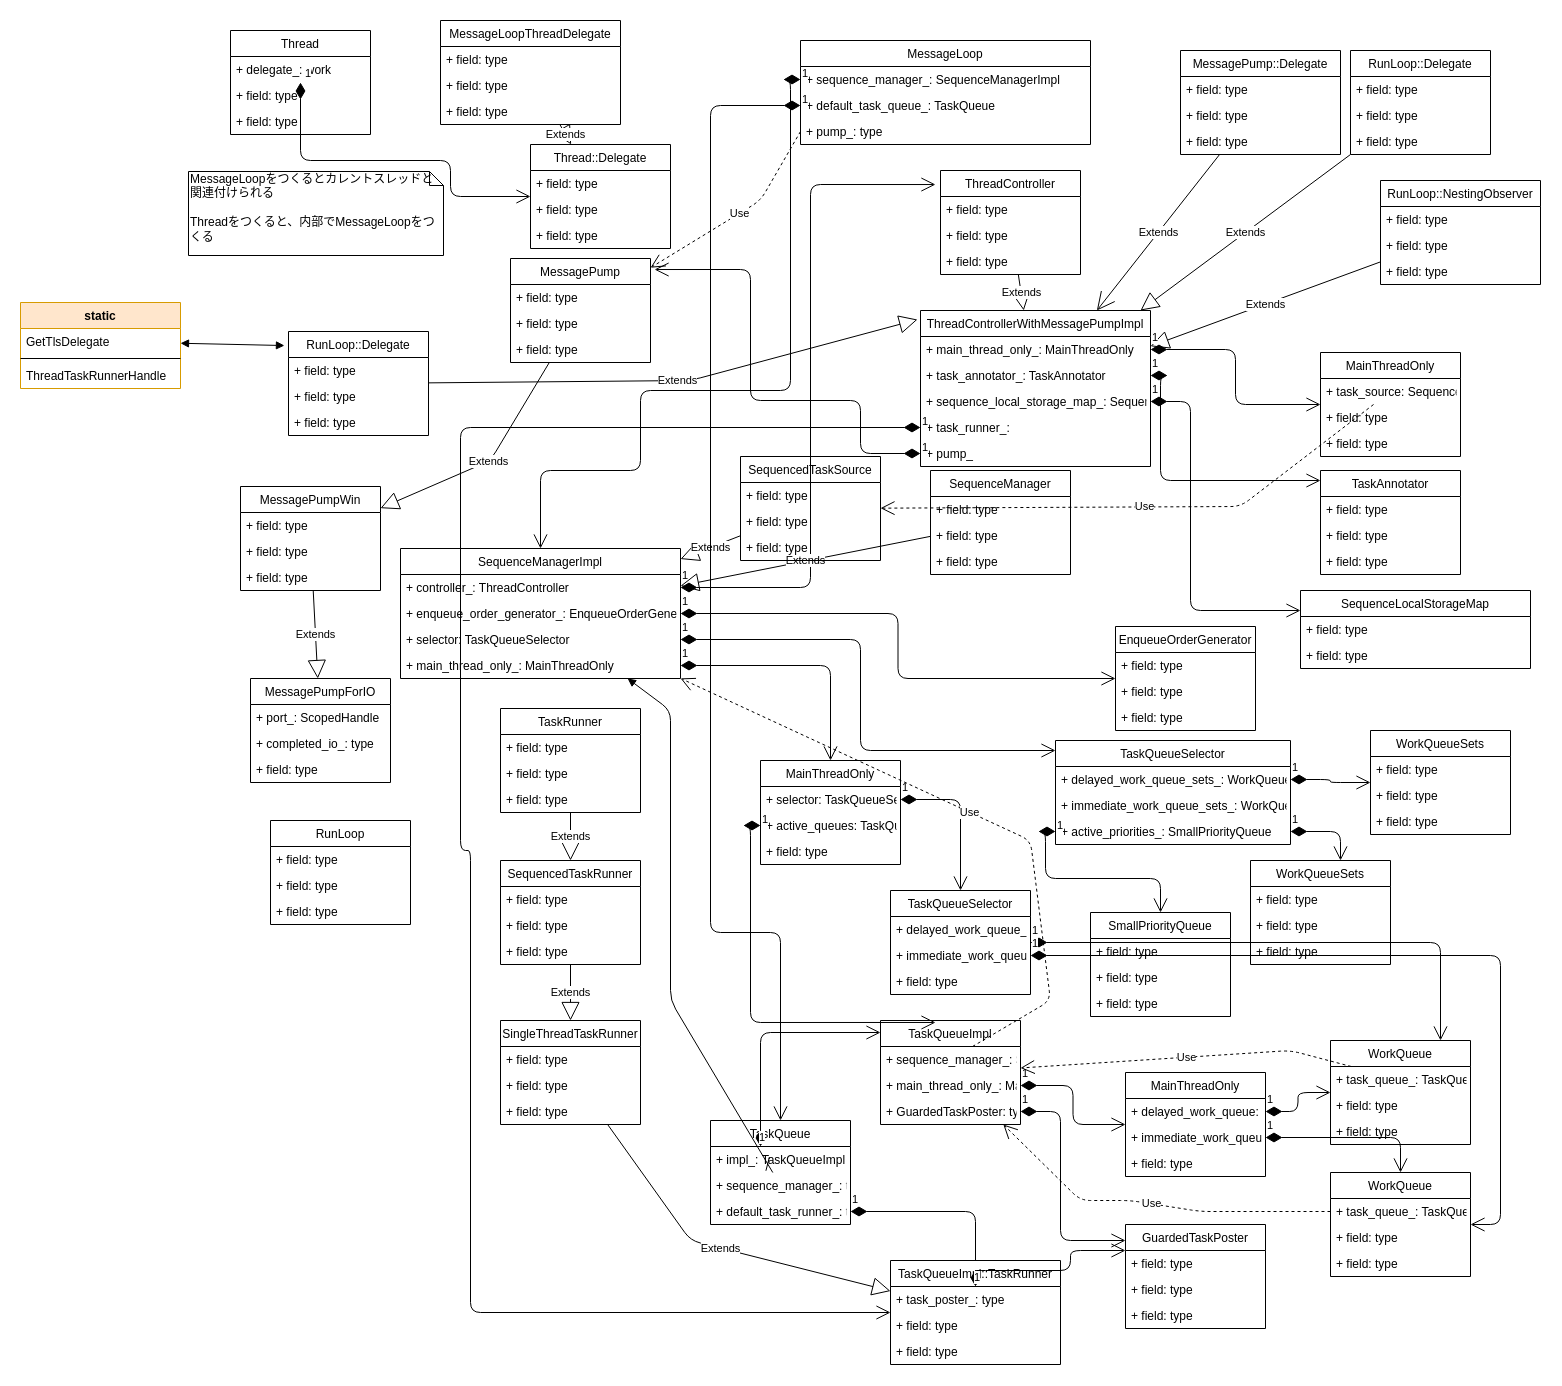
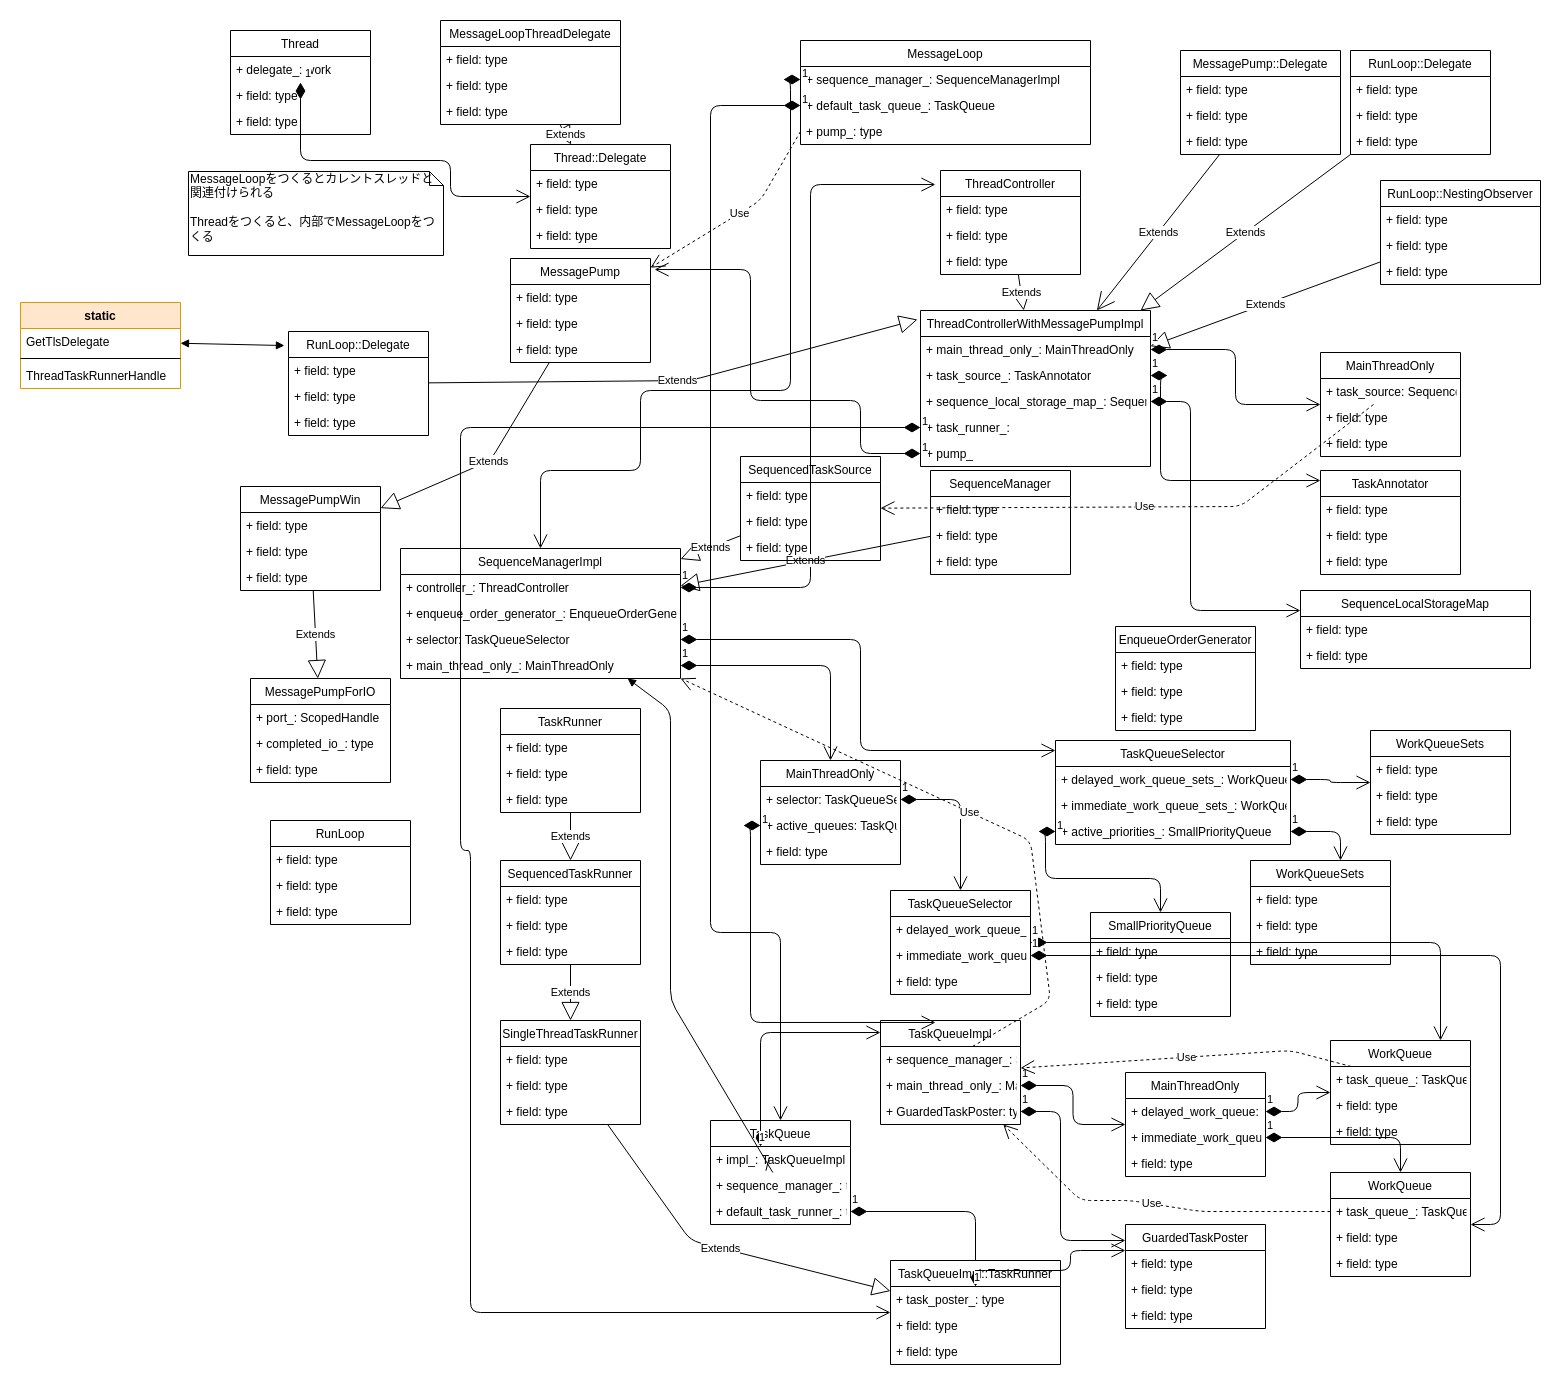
(1029, 376) -> (1019, 376)
(898, 653) -> none
